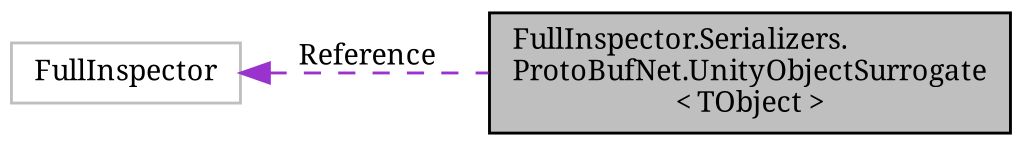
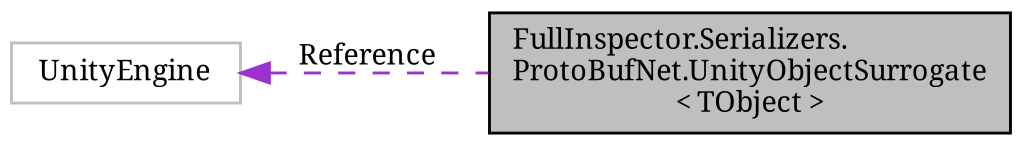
(126, 73) -> (126, 73)
